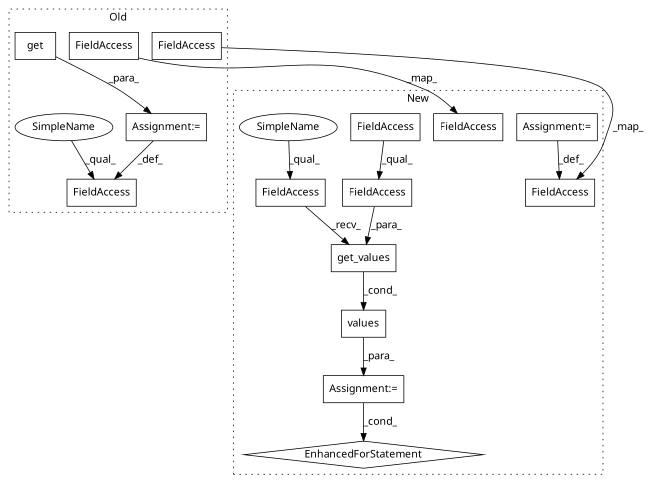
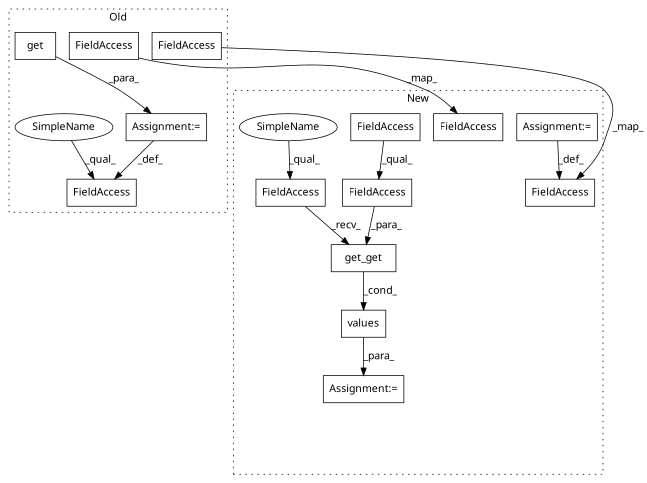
(364, 258) -> (364, 258)
(364, 455) -> none
